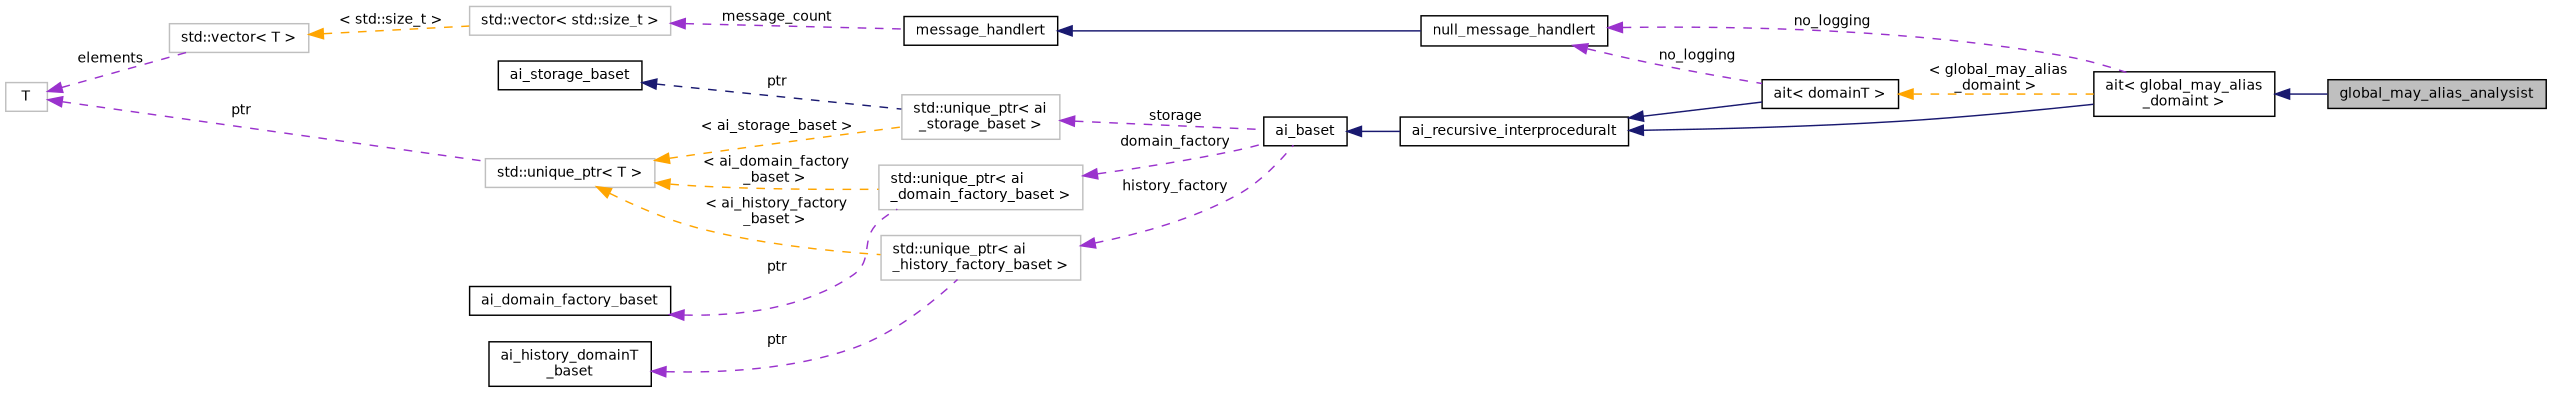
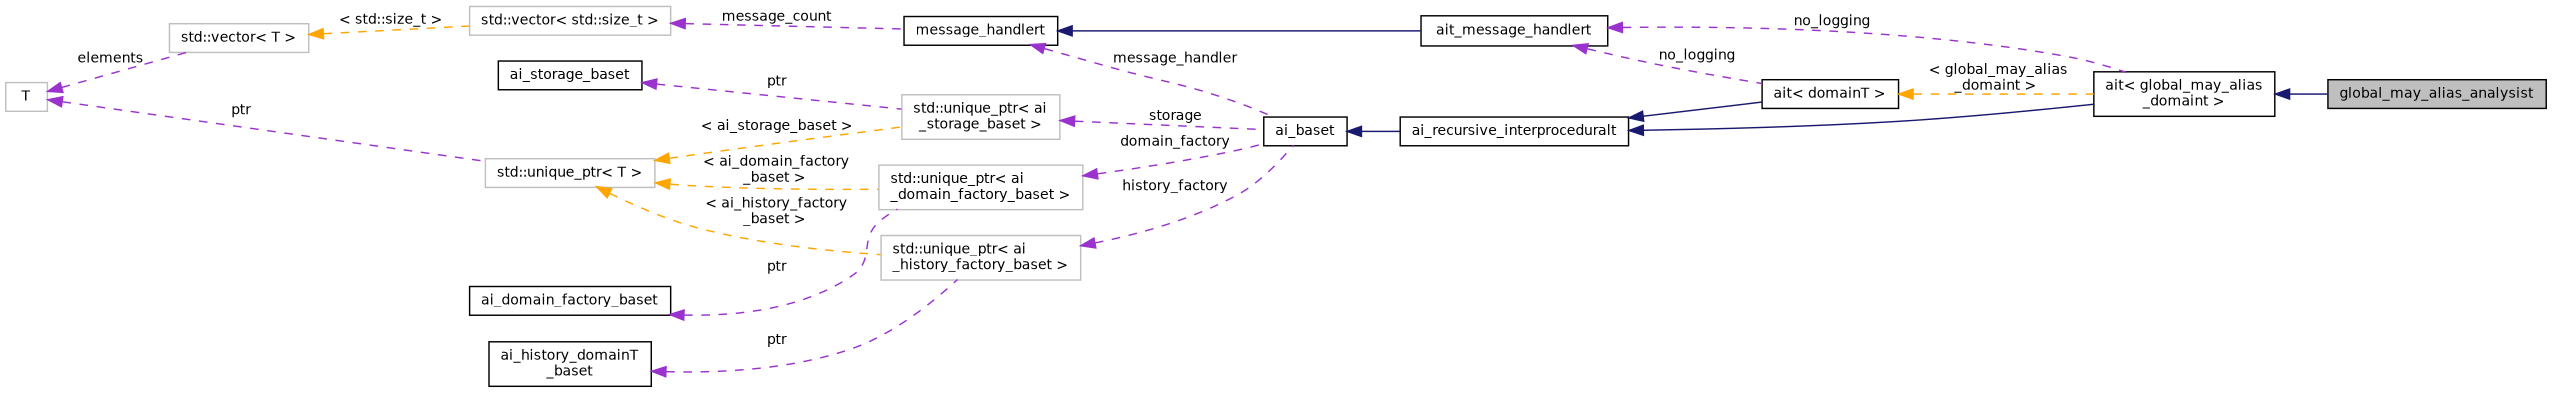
(1514, 31) -> (1514, 31)
none -> (1161, 80)
(779, 97) -> (779, 97)
